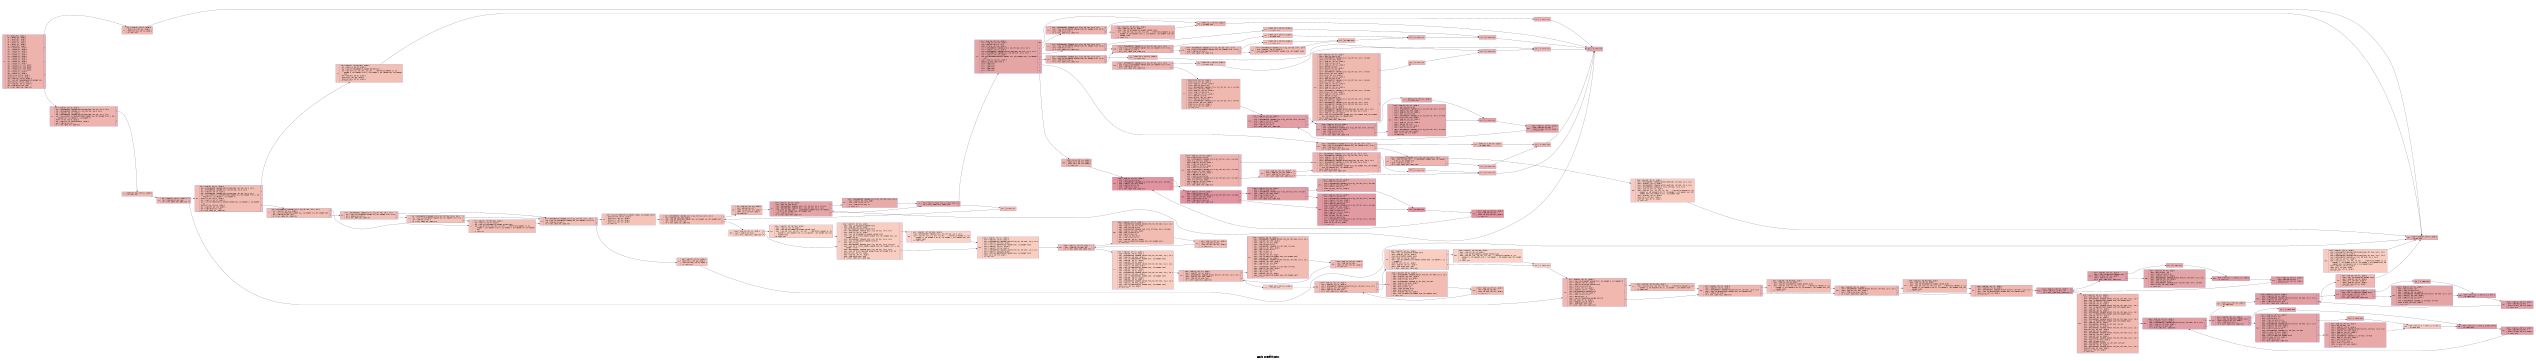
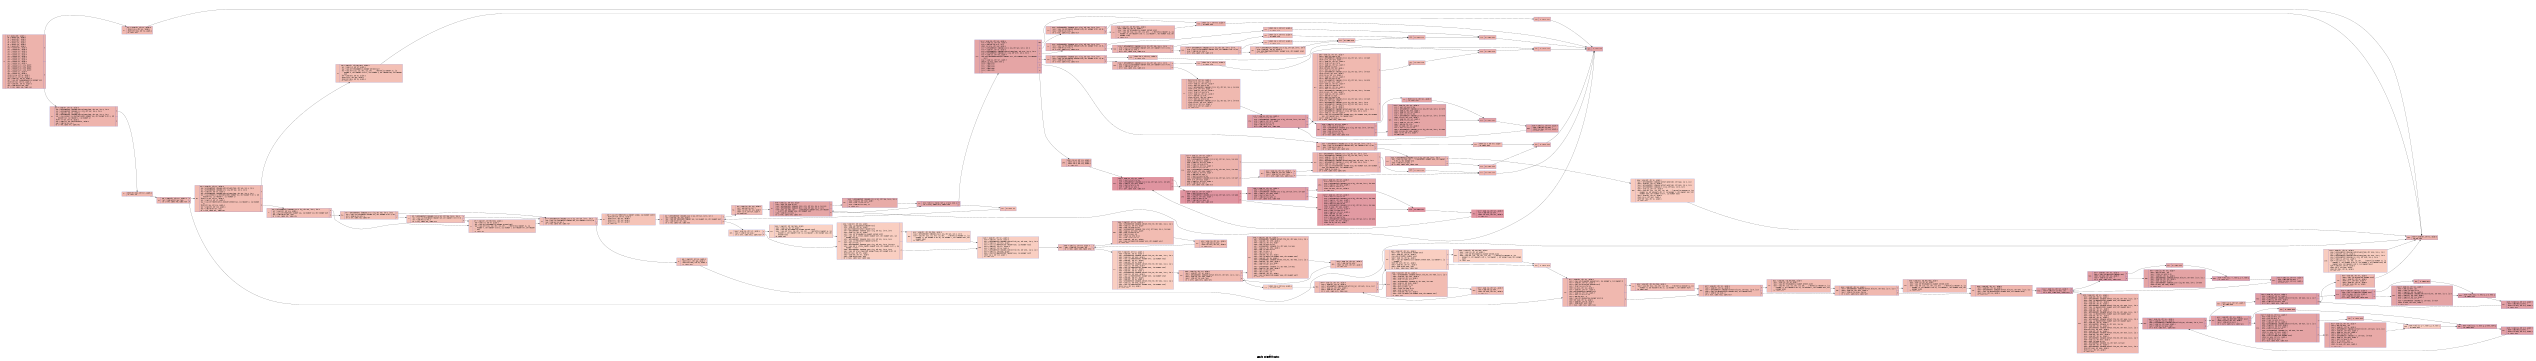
(1109, 58) -> (1111, 61)
